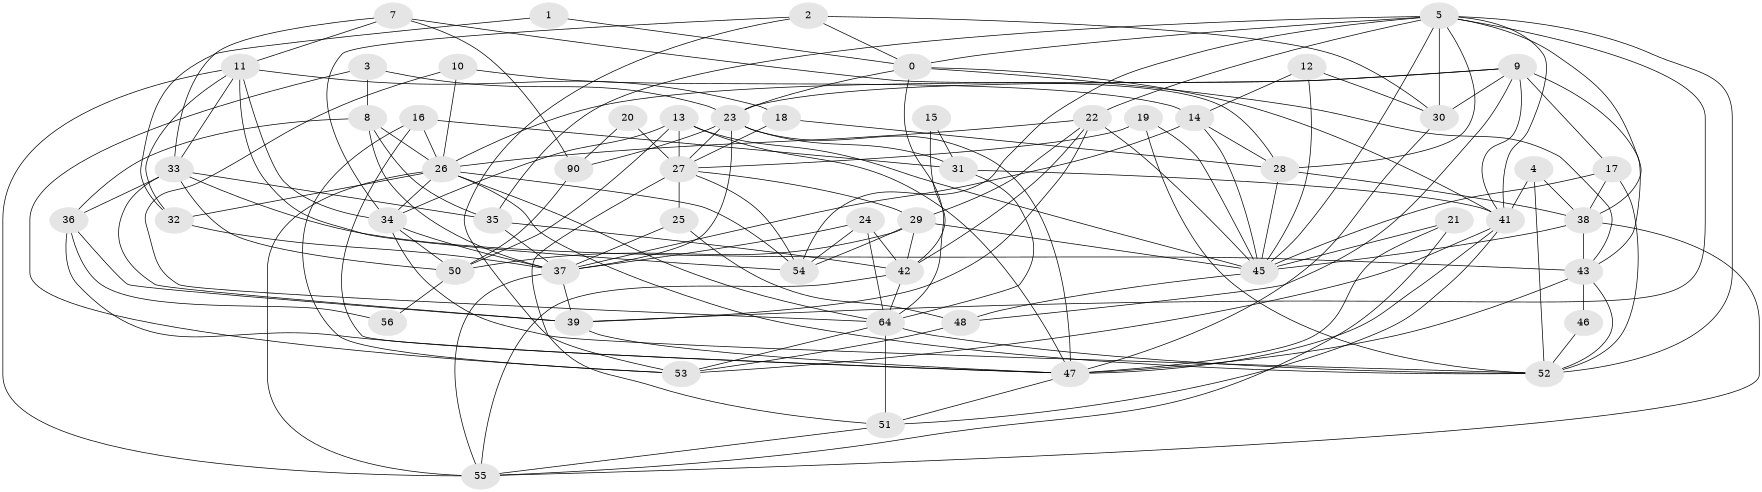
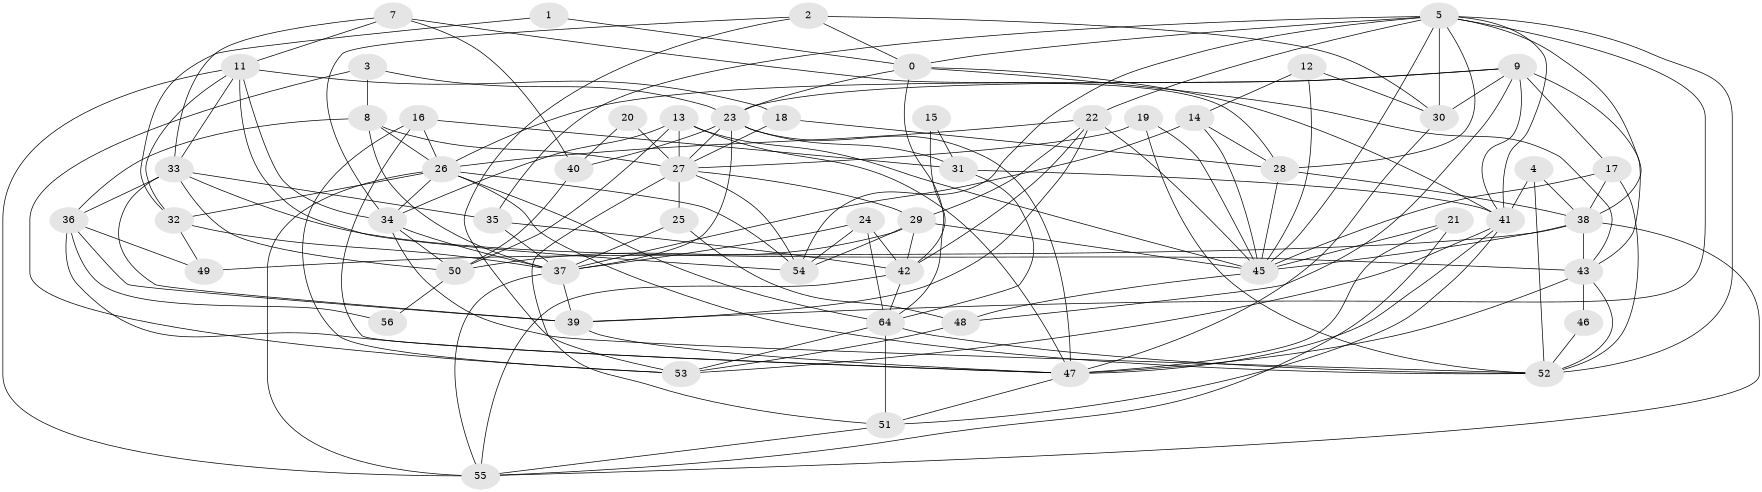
(458, 67) -> none
(574, 169) -> (574, 169)
(417, 182) -> (521, 150)
none -> (204, 272)
